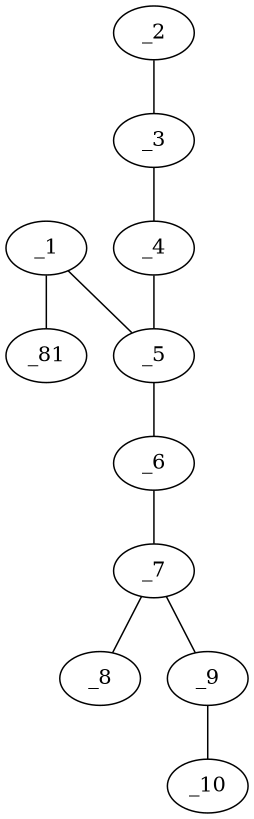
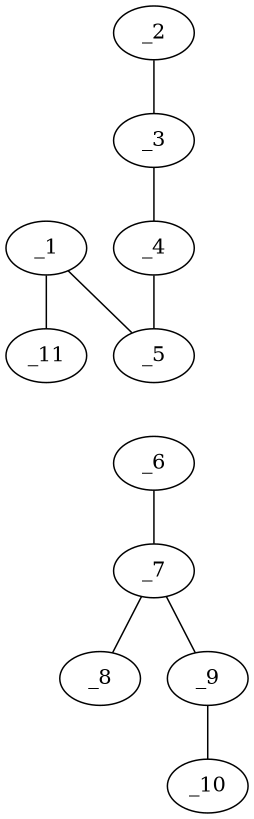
(46, 356) -> (46, 356)
(154, 410) -> none
